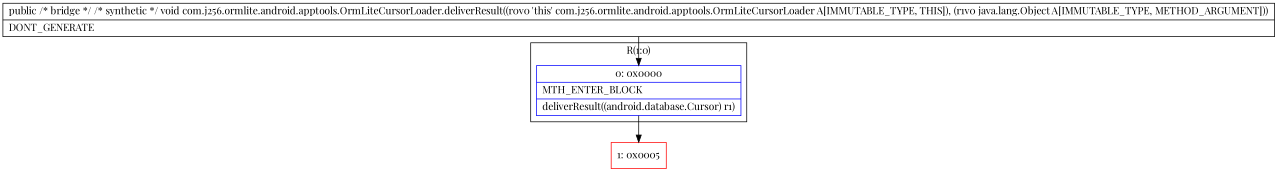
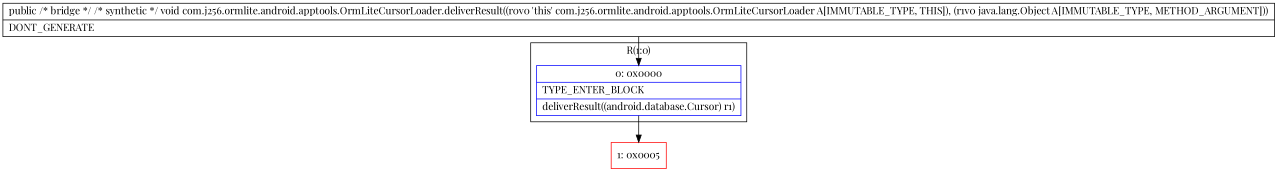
(593, 90) -> (593, 90)
